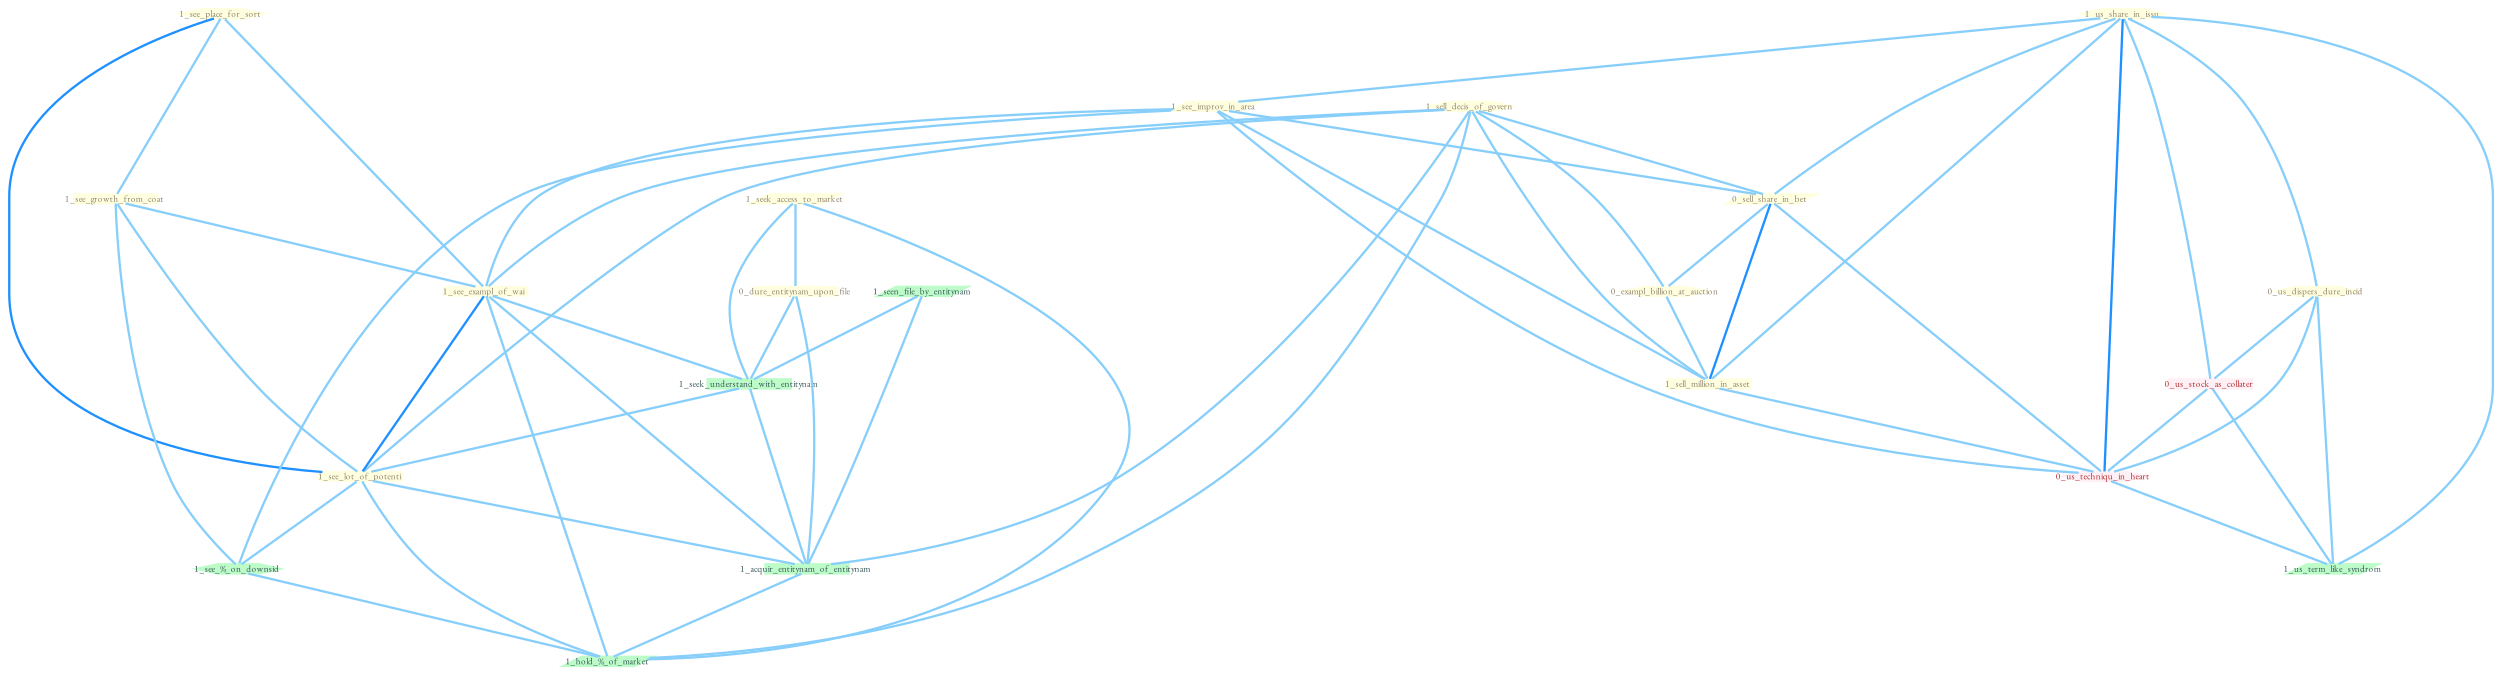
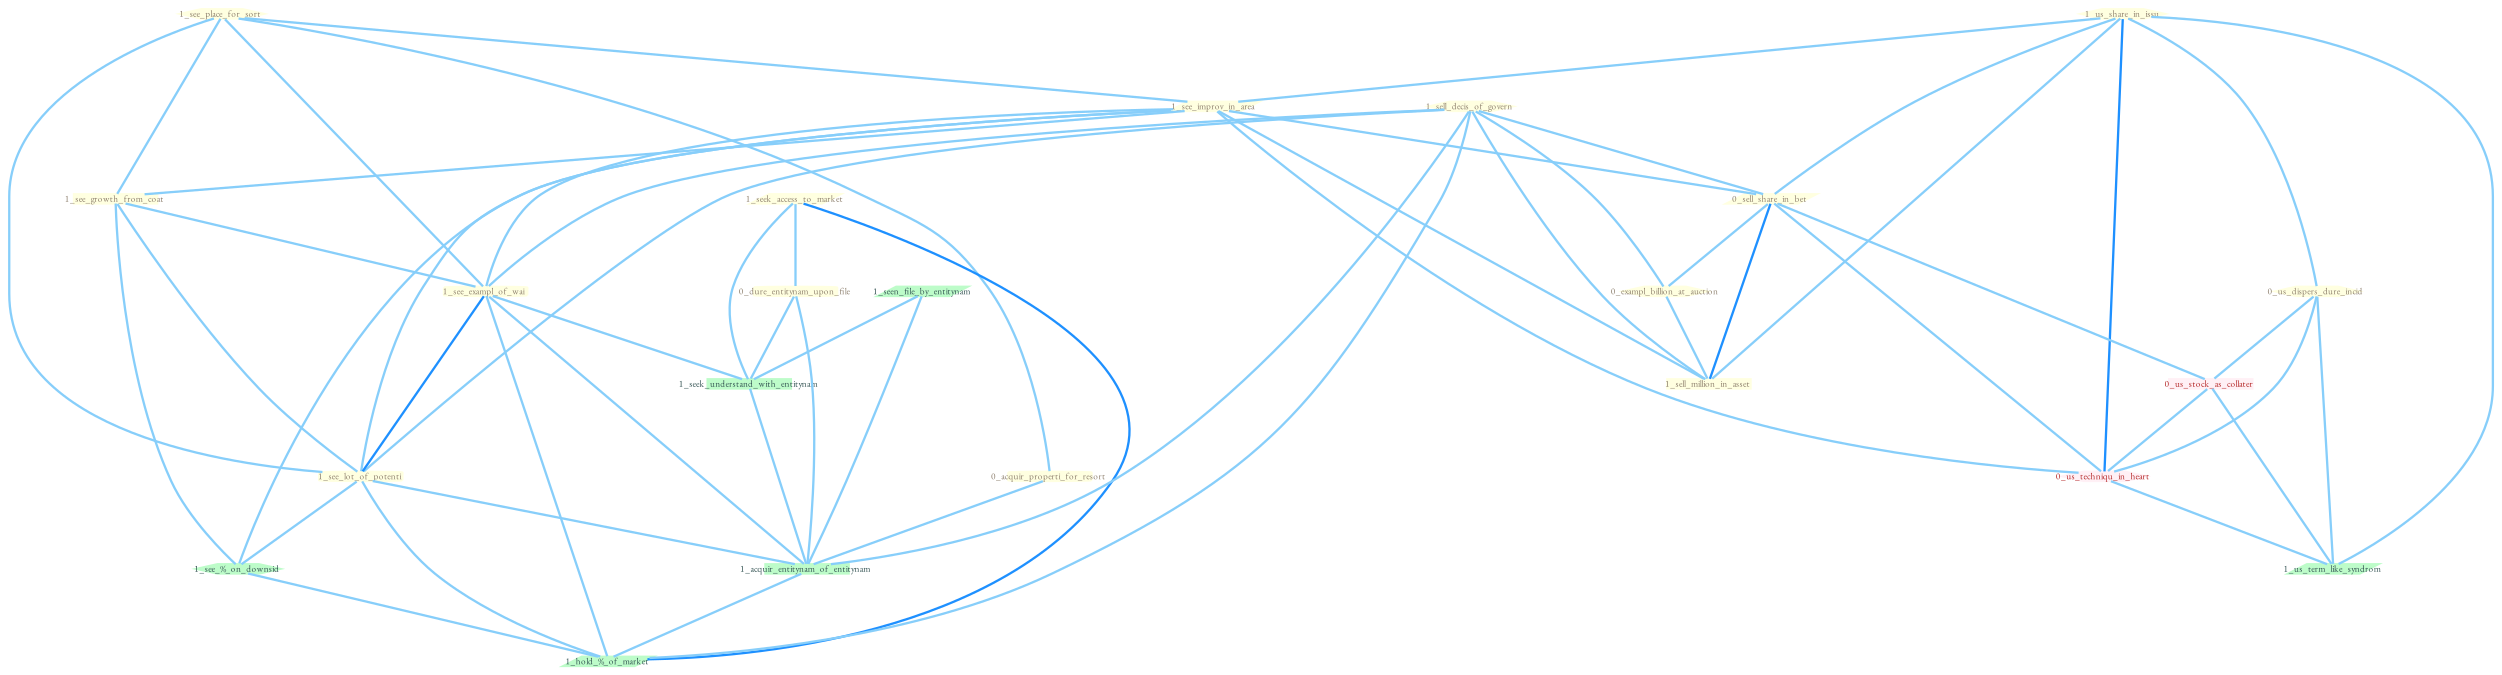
none -> (716, 60)
none -> (561, 161)
(2178, 196) -> (1991, 291)
(10, 297) -> (10, 297)
(555, 430) -> (678, 156)
(1907, 430) -> none
none -> (1050, 476)
(1080, 517) -> (1080, 517)
